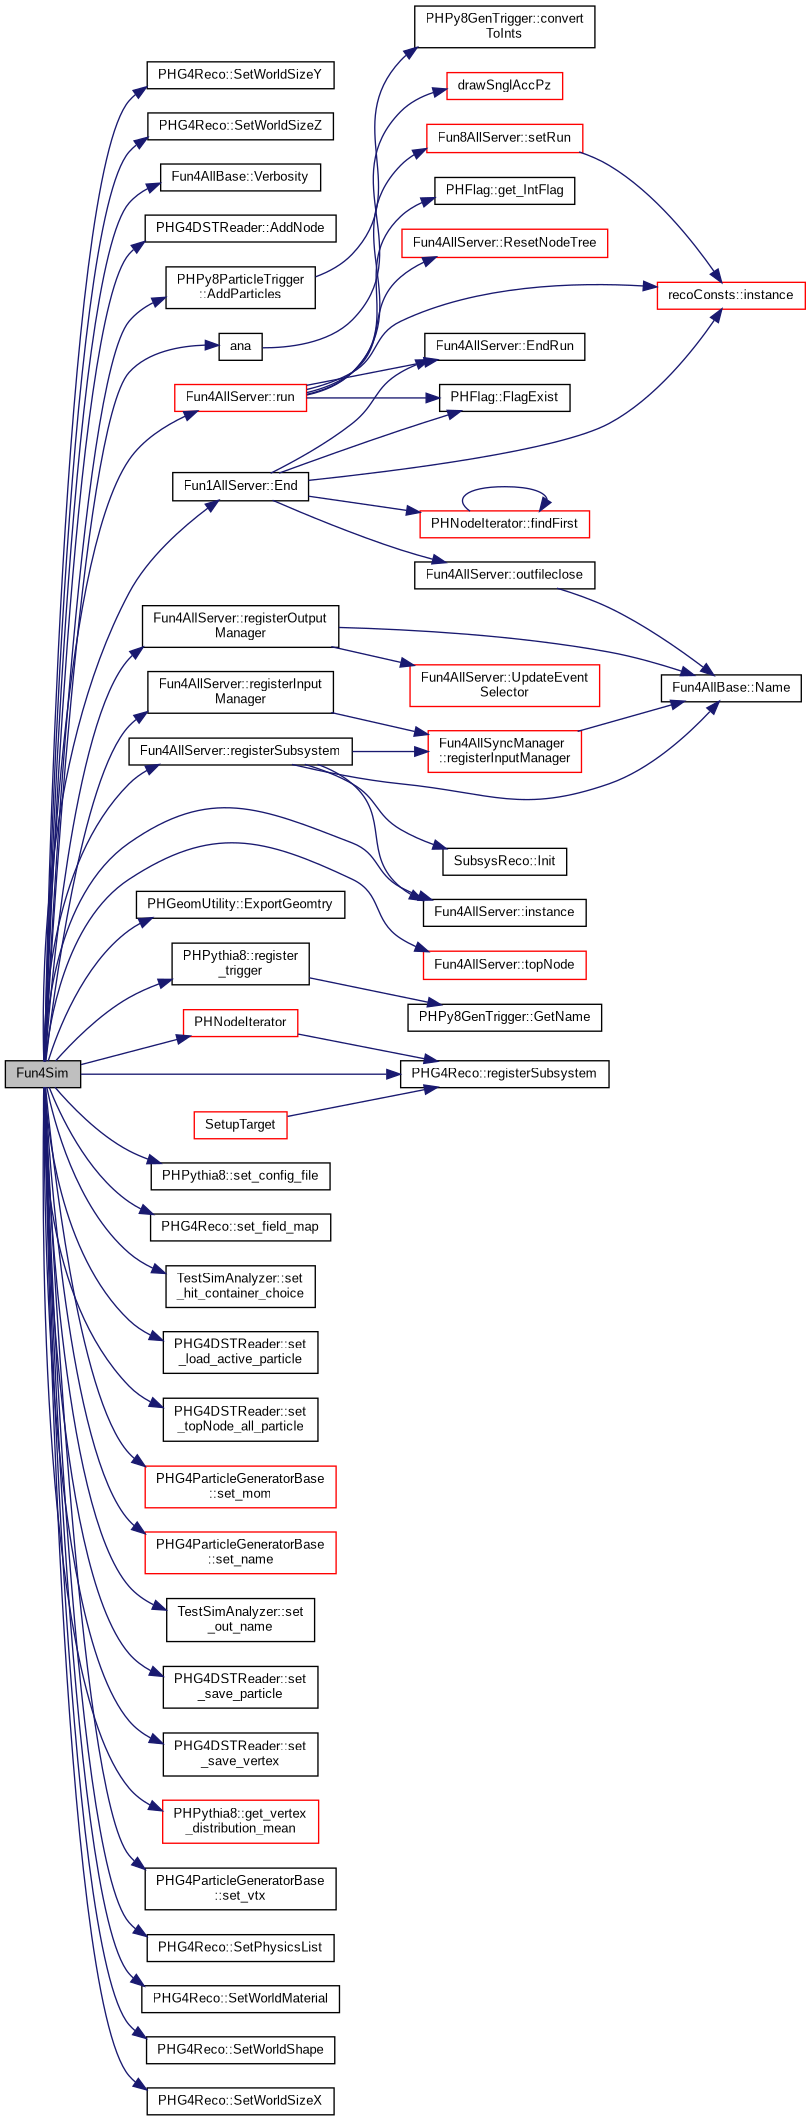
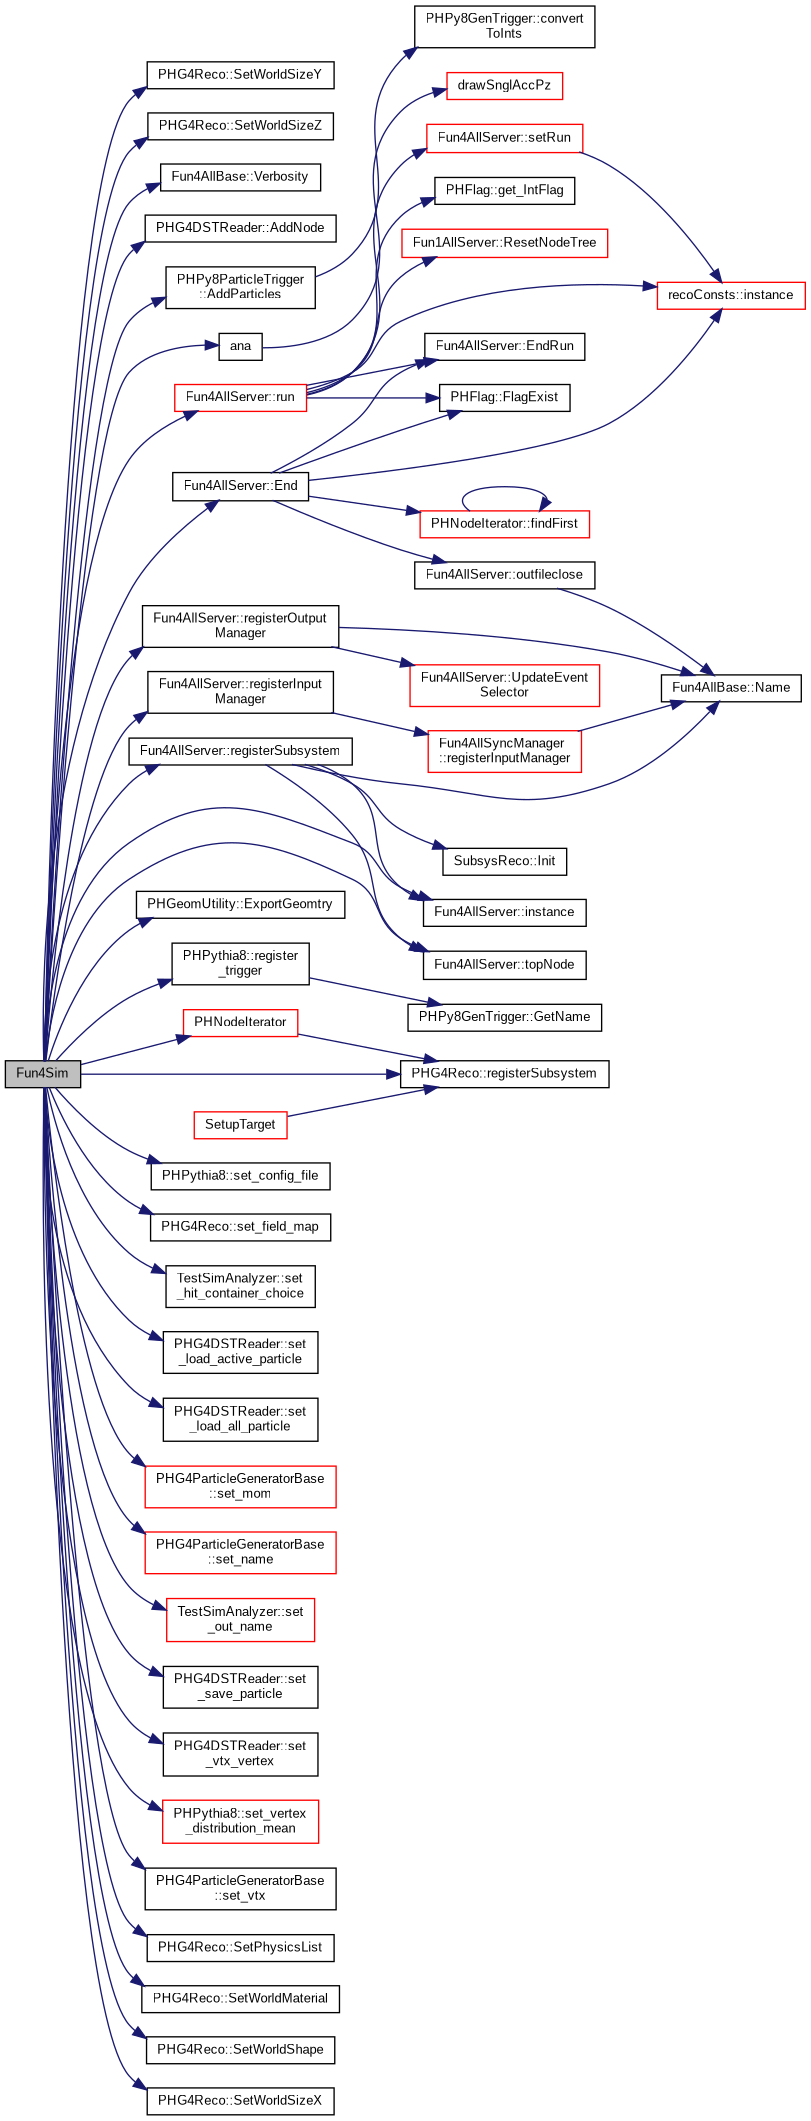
(505, 138) -> (505, 138)
(505, 243) -> (505, 243)
(241, 487) -> (241, 487)
(384, 752) -> (350, 832)
(505, 965) -> (505, 965)
(241, 1420) -> (241, 1420)
(241, 1620) -> (241, 1620)
(241, 1754) -> (241, 1754)
(241, 1822) -> (241, 1822)
